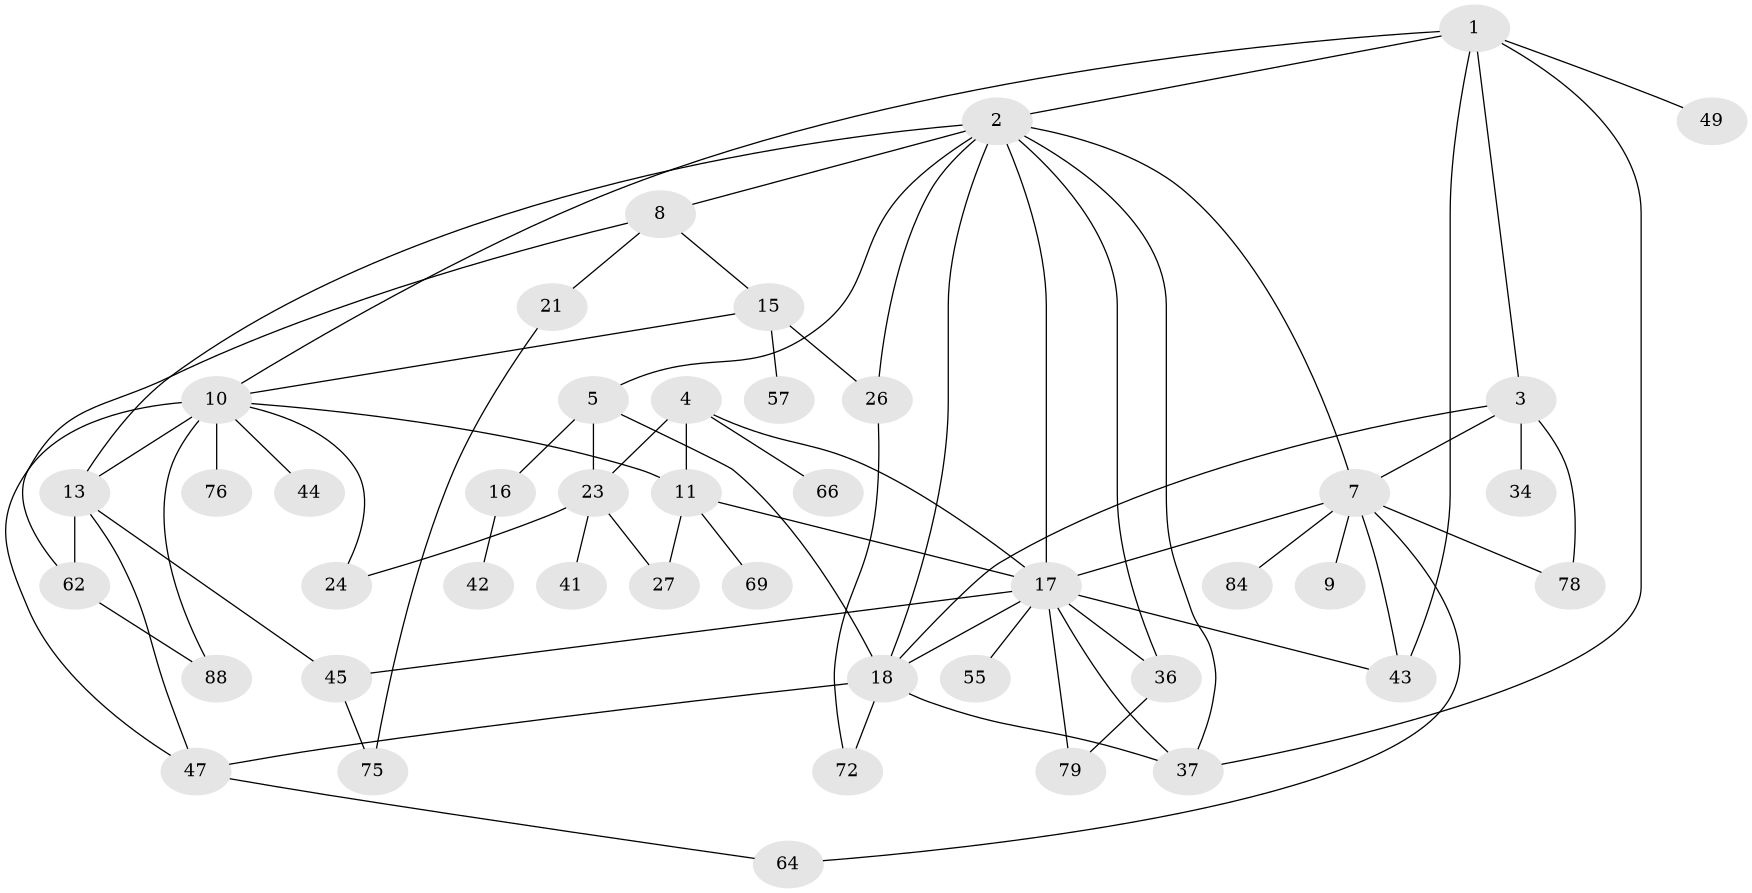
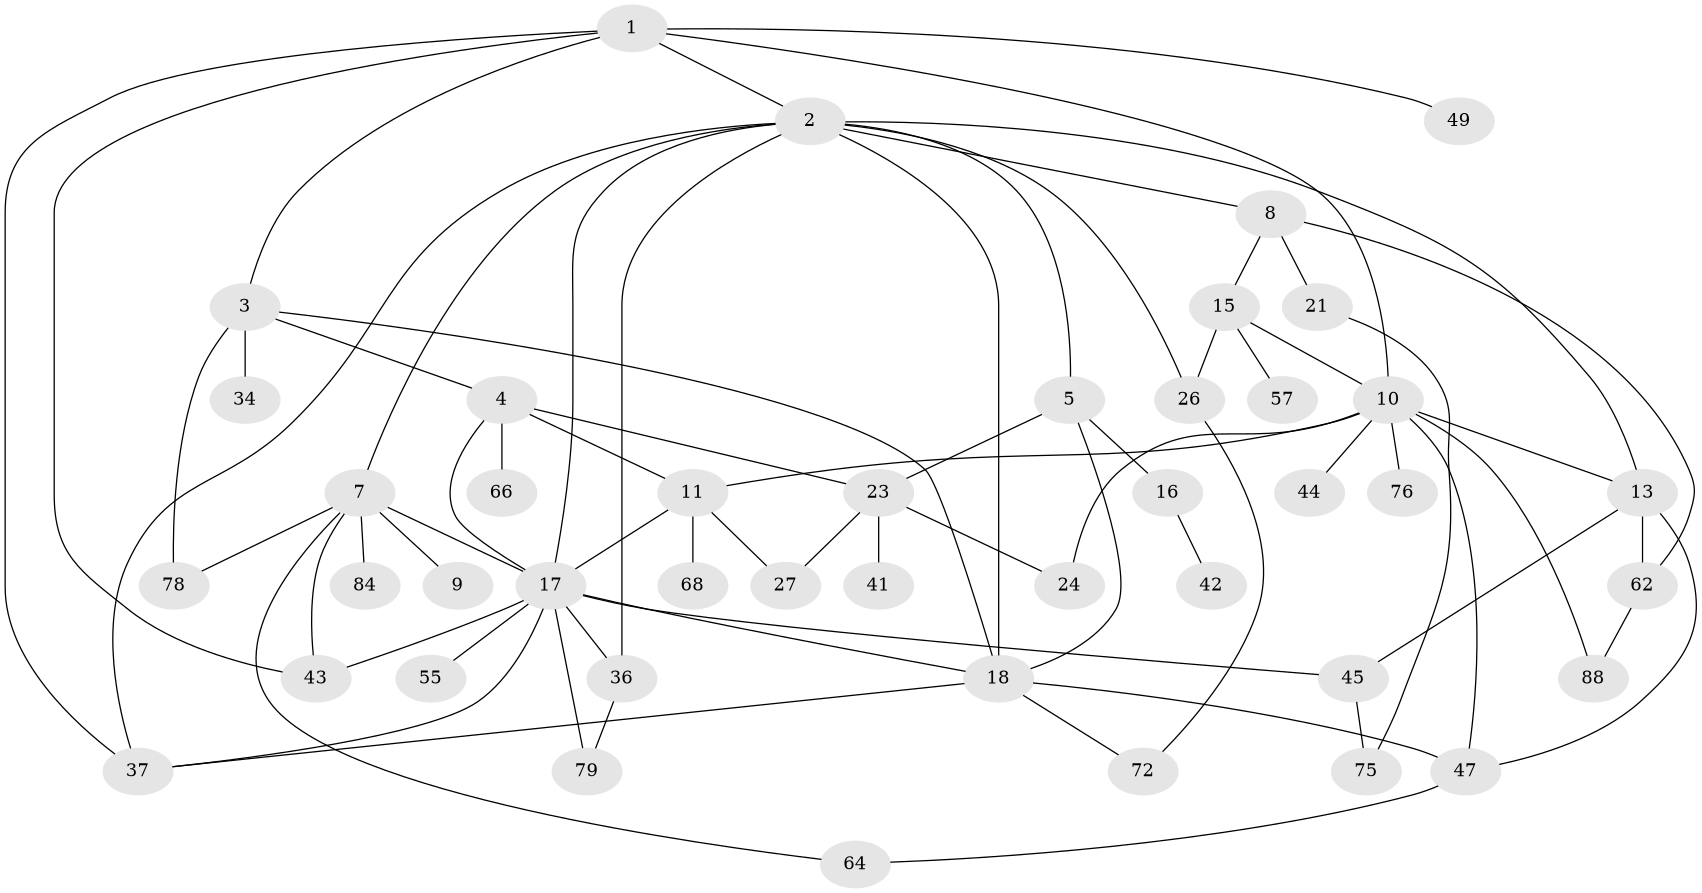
(1438, 446) -> (374, 354)
(757, 586) -> (693, 586)
